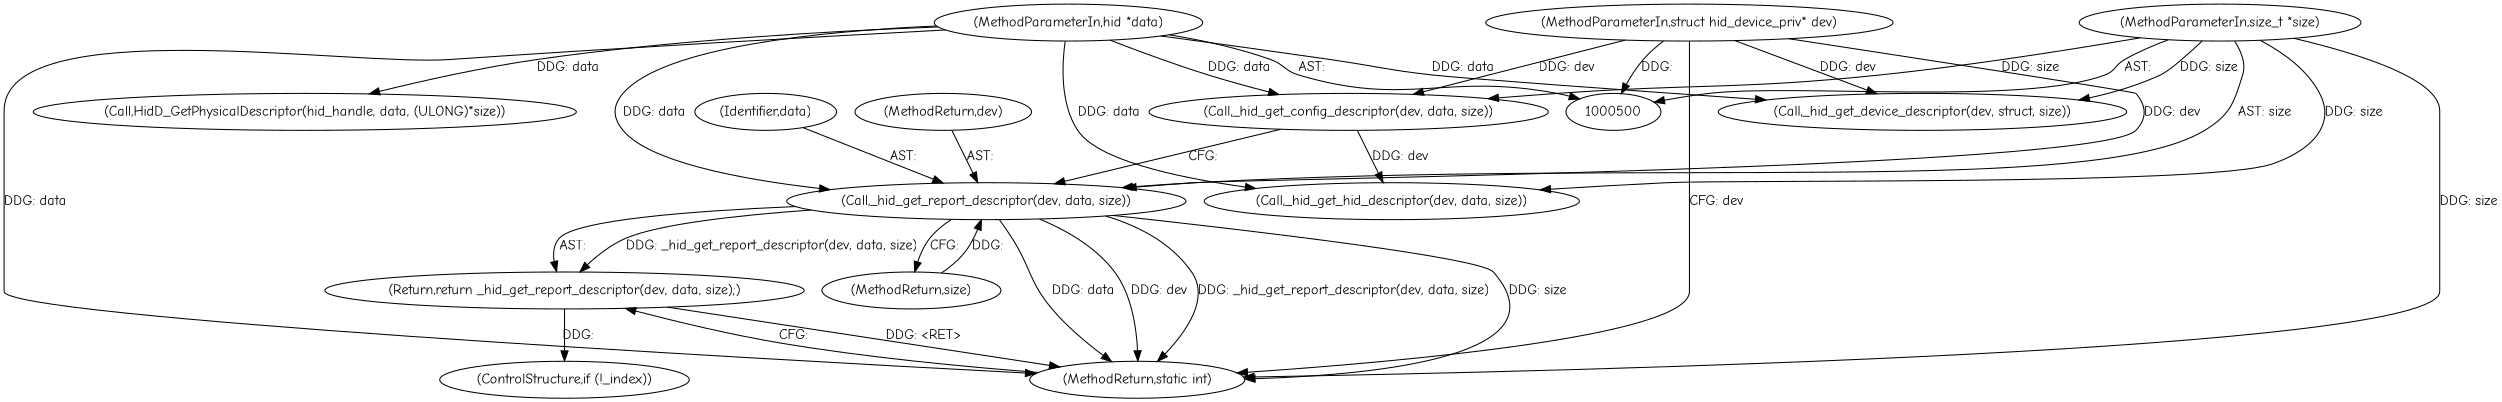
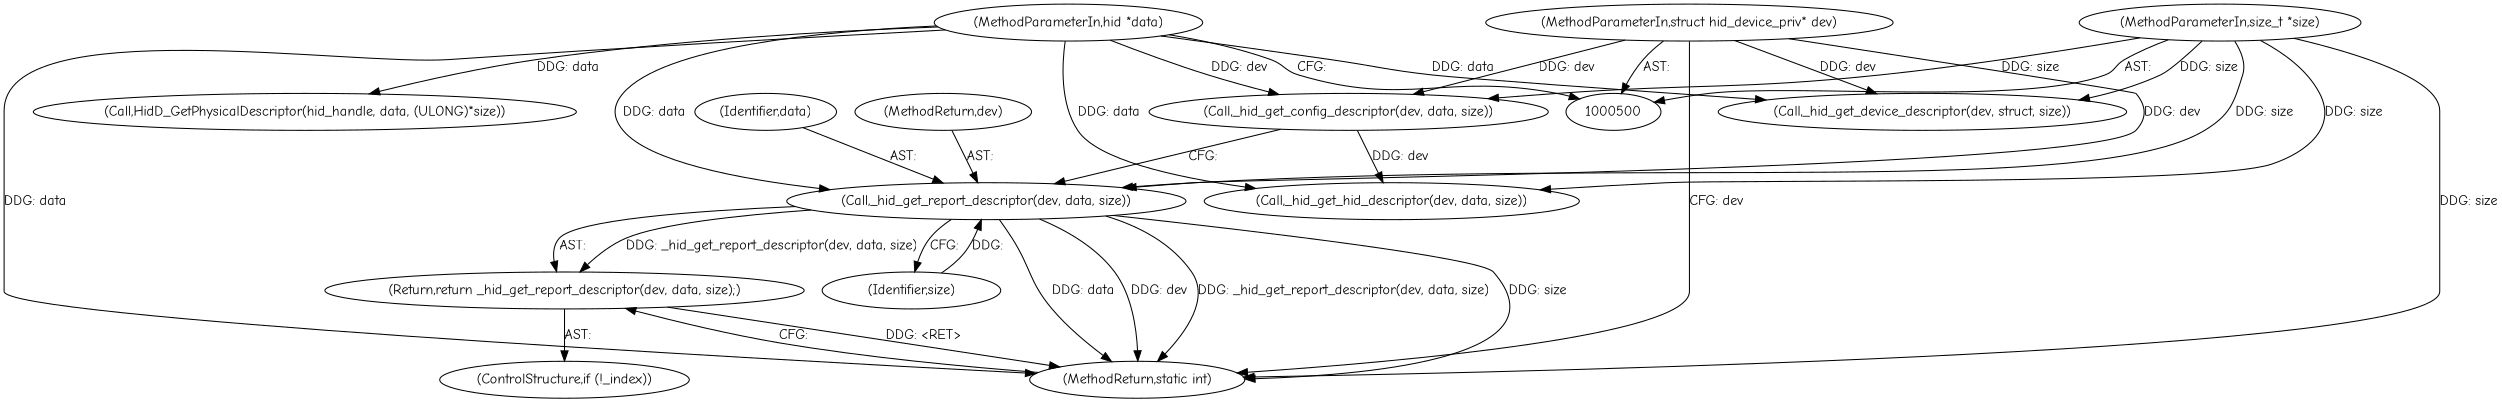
(1239, 67) -> (1239, 67)
(1314, 67) -> (1314, 67)
(1659, 67) -> (1659, 67)
(2265, 112) -> (2265, 112)
(911, 290) -> (911, 290)
(580, 335) -> (580, 335)
